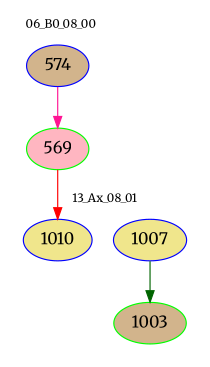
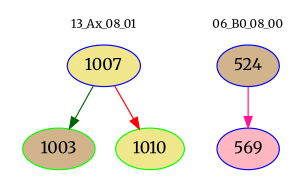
(58, 66) -> (248, 66)
(58, 149) -> (248, 149)
(58, 195) -> (124, 102)
(58, 240) -> (150, 149)
